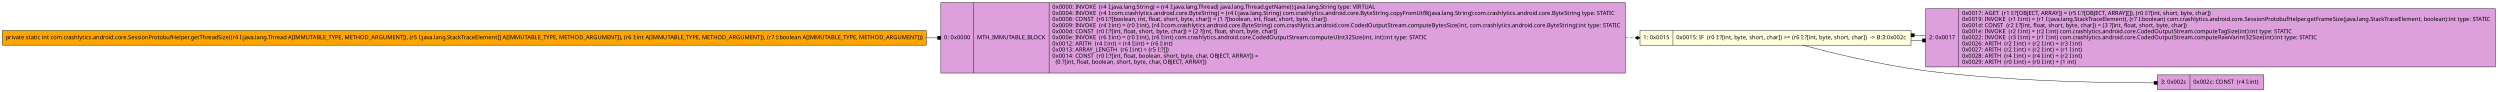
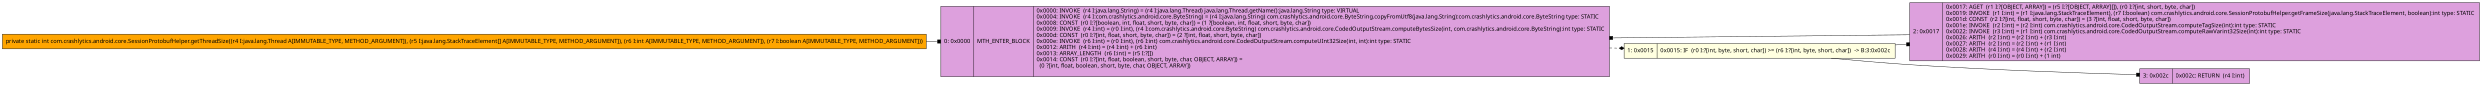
(1920, 35) -> (1762, 36)
(1011, 38) -> (1004, 41)
(2227, 82) -> (2211, 76)
